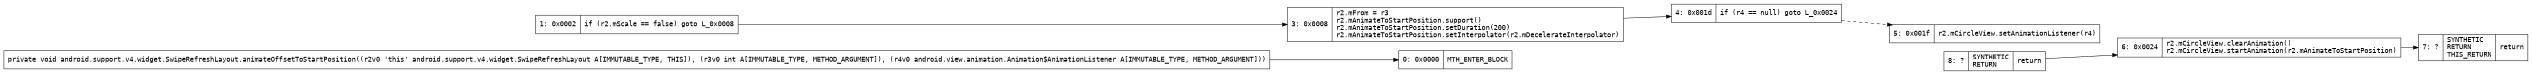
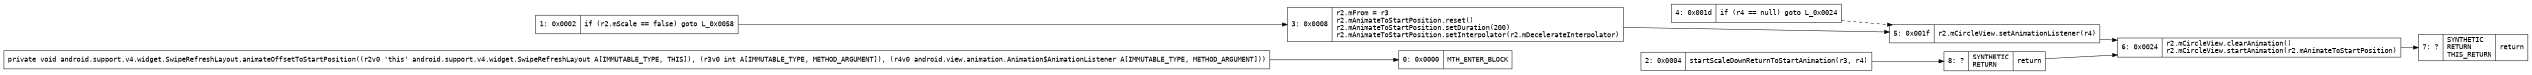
(1645, 17) -> (1754, 30)
(1409, 21) -> (1405, 21)
(659, 24) -> (659, 24)
none -> (2106, 40)
none -> (1756, 61)
